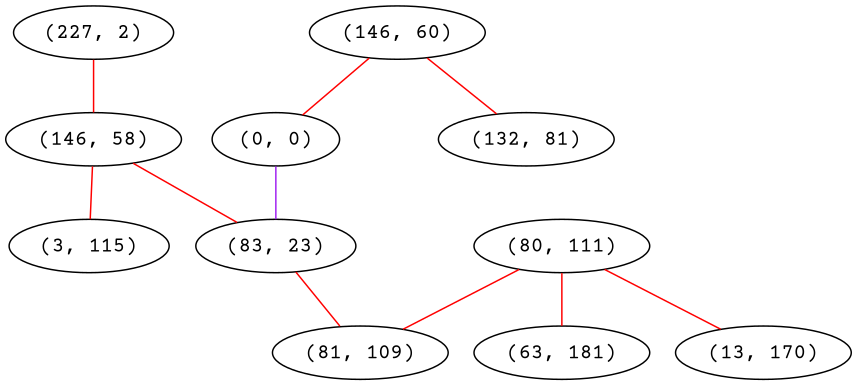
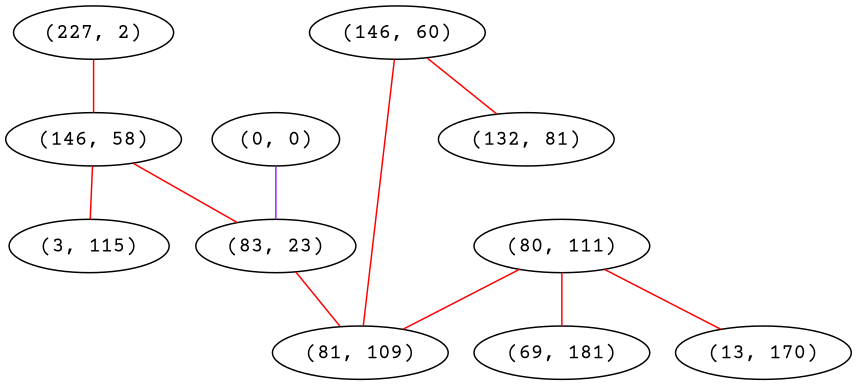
(336, 87) -> (379, 193)
(562, 353) -> (562, 353)
